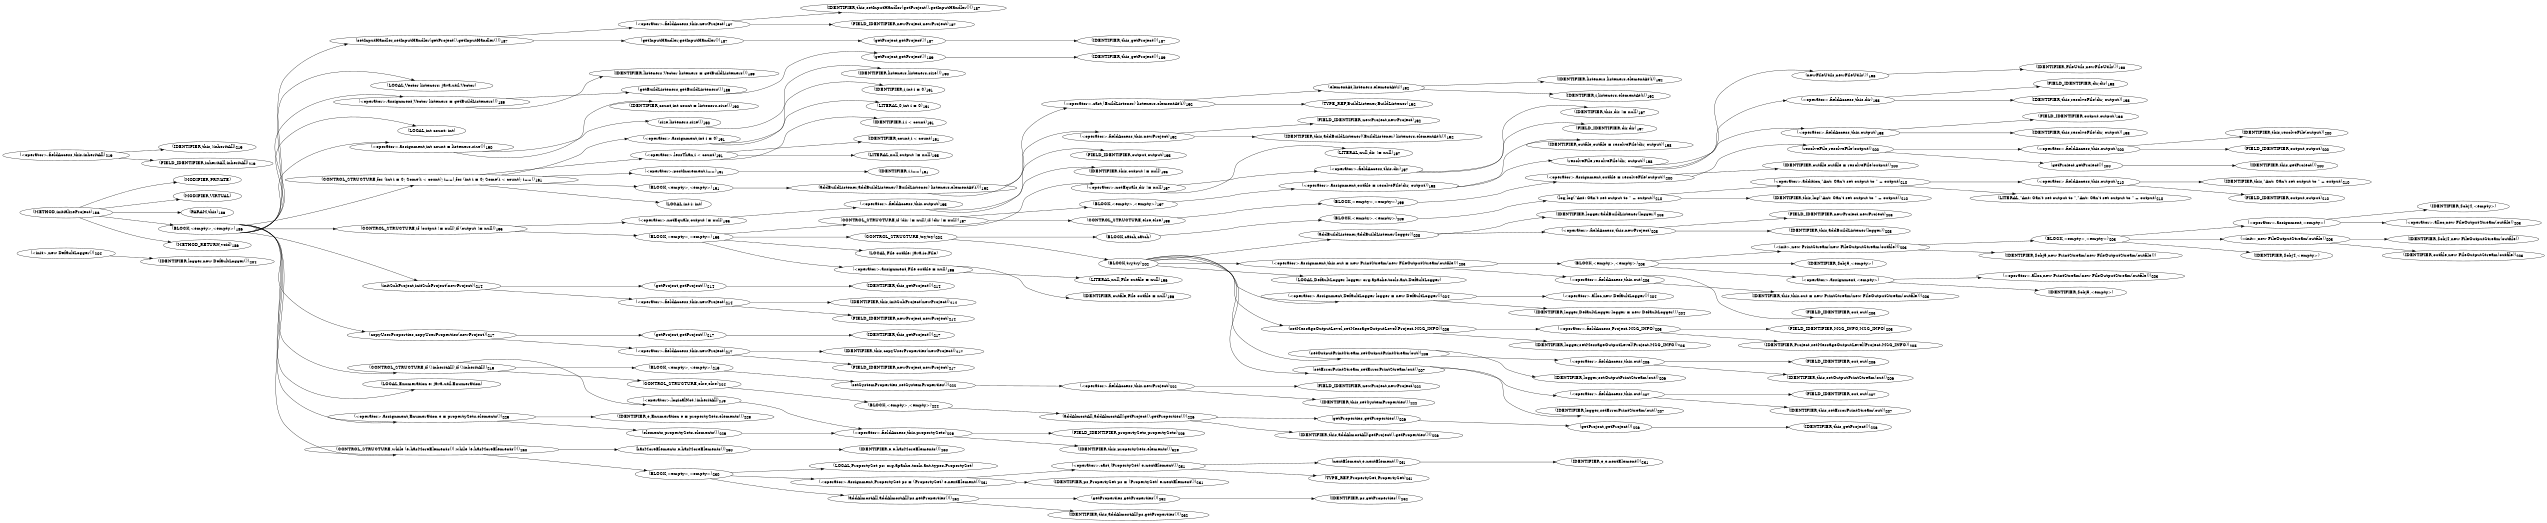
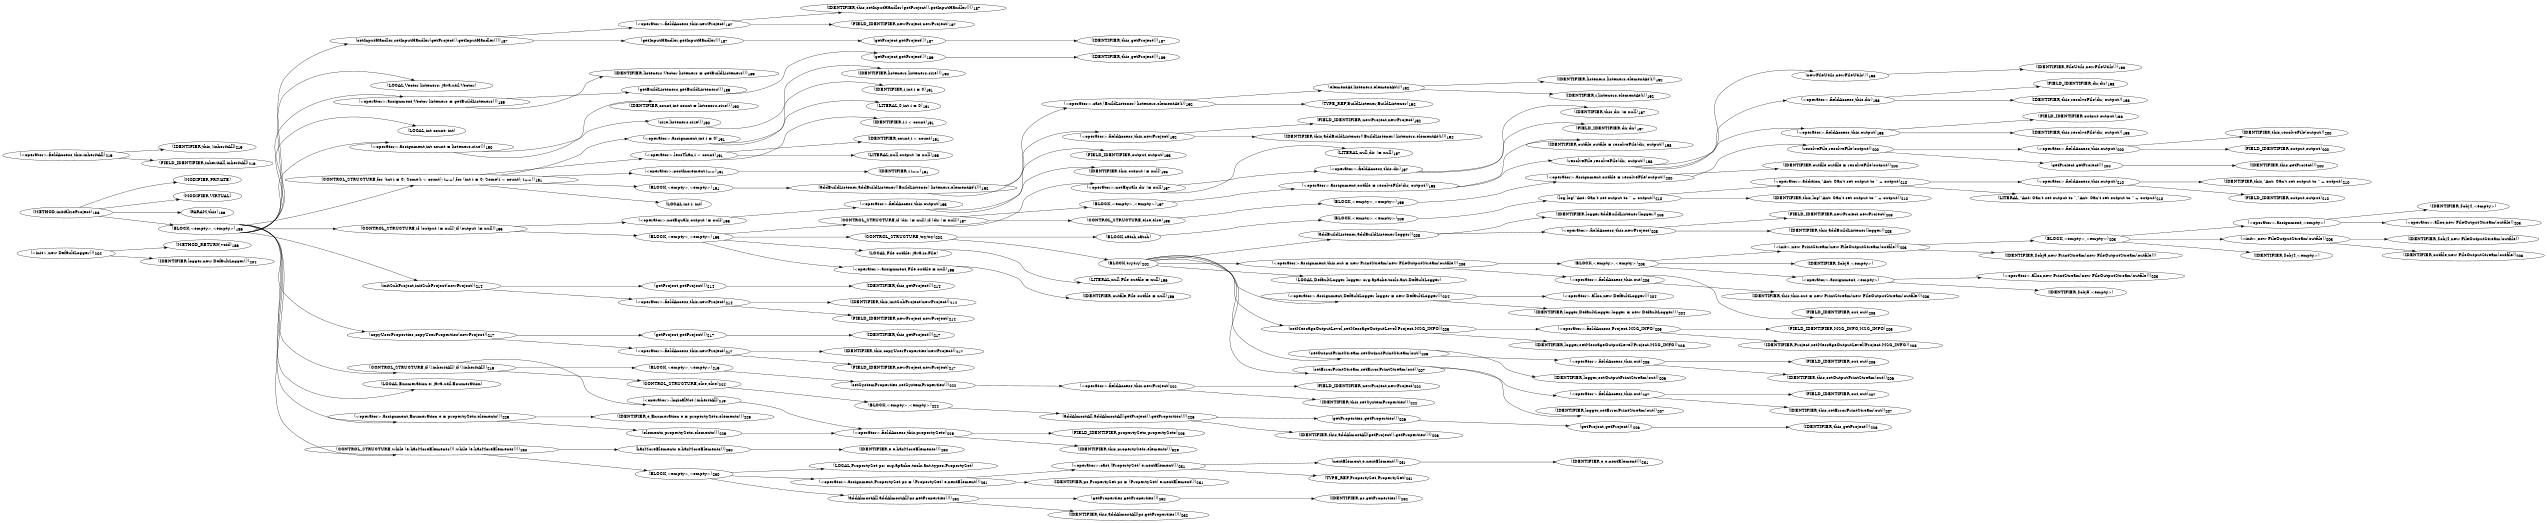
(123, 233) -> (137, 249)
(1020, 275) -> (1012, 260)
(1681, 345) -> (1681, 345)
